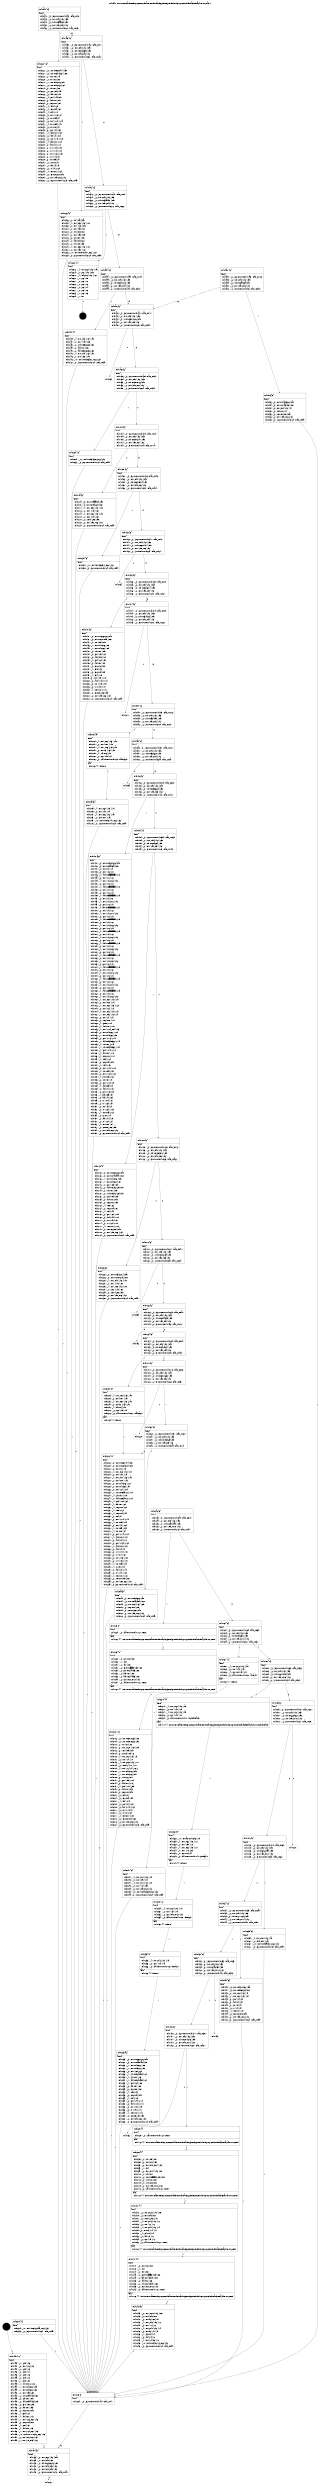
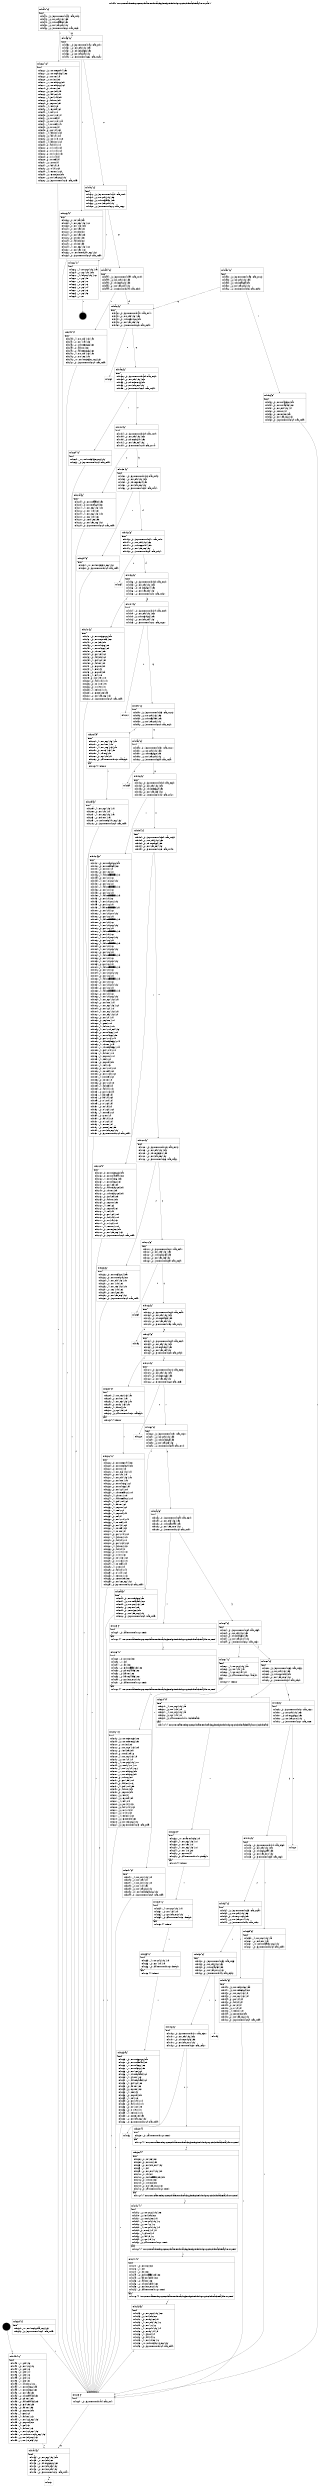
(144, 1451) -> (169, 1478)
